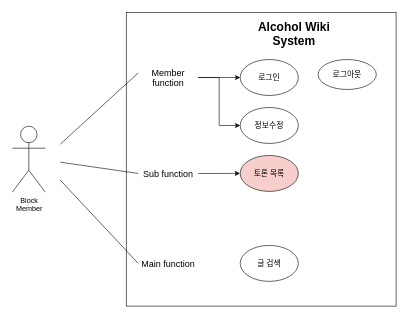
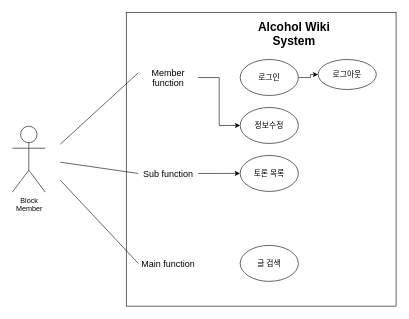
(228, 78) -> none
none -> (308, 78)
(269, 174) -> (269, 174)
